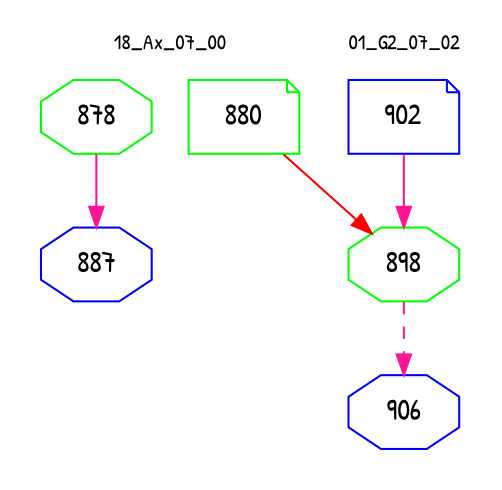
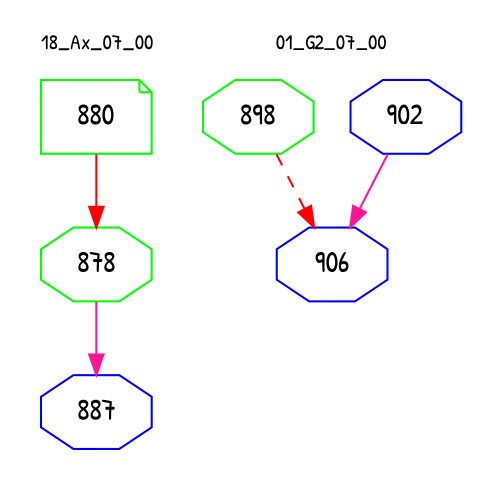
(405, 44) -> (332, 44)
(404, 117) -> (406, 117)
(302, 171) -> (96, 181)
(404, 181) -> (374, 181)
(404, 328) -> (290, 181)
